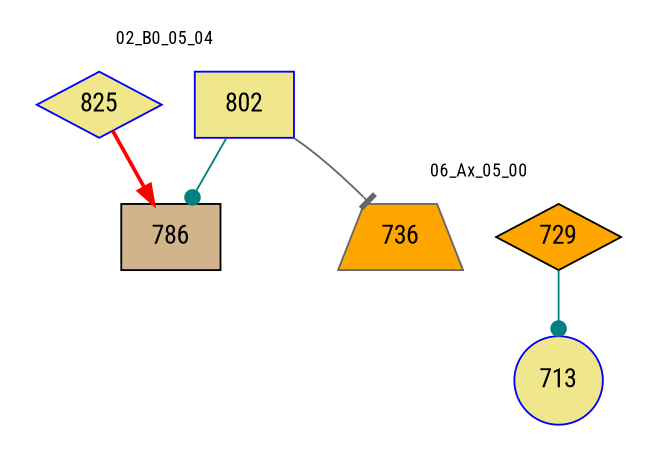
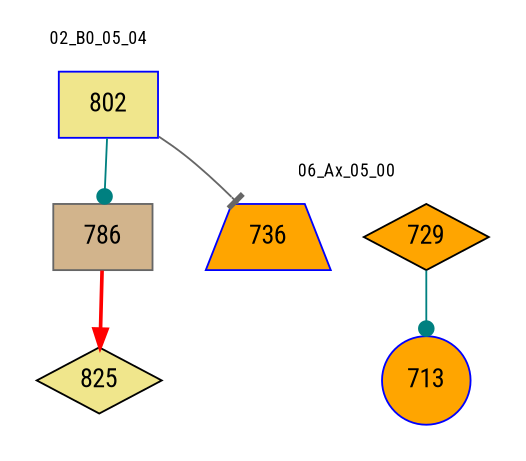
(99, 105) -> (99, 380)
(129, 159) -> (101, 300)
(171, 237) -> (103, 237)
(401, 237) -> (268, 237)
(559, 380) -> (426, 380)
